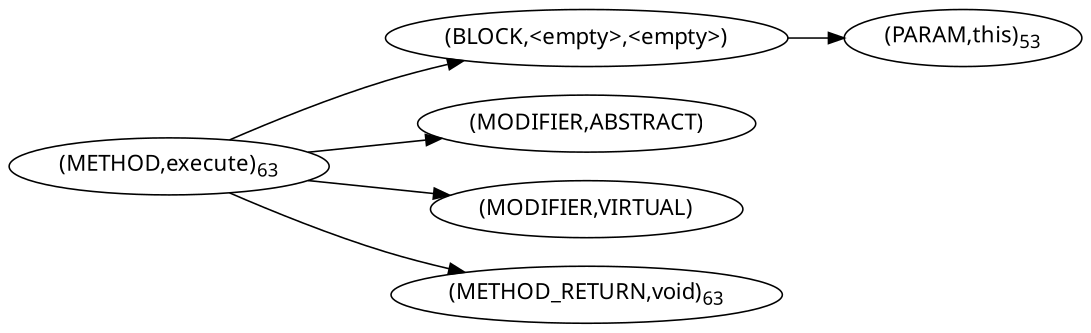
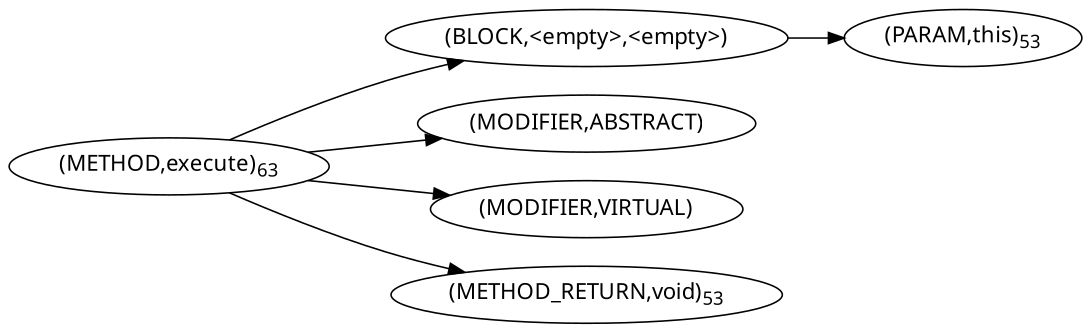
(713, 292) -> (713, 292)
